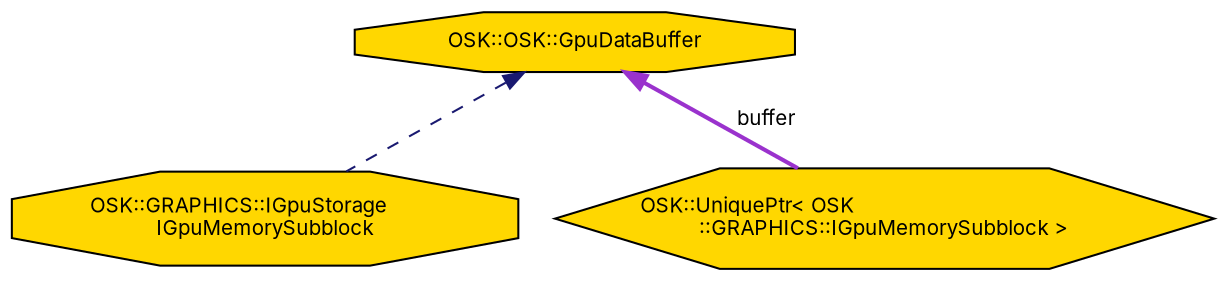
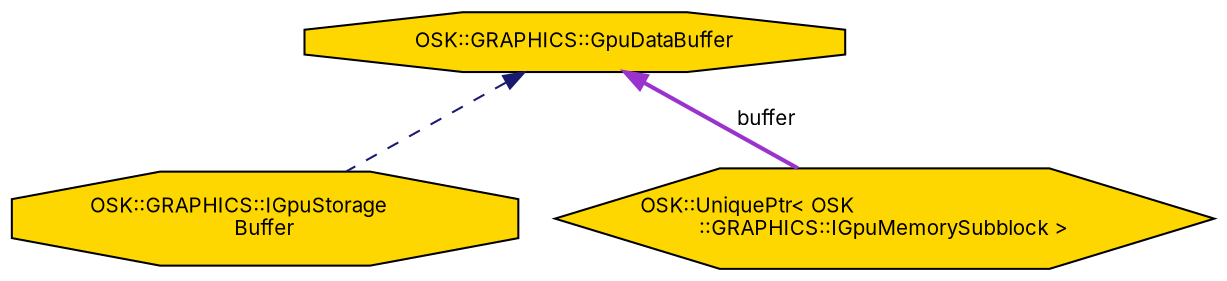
(575, 42) -> (575, 42)
(265, 219) -> (265, 219)
